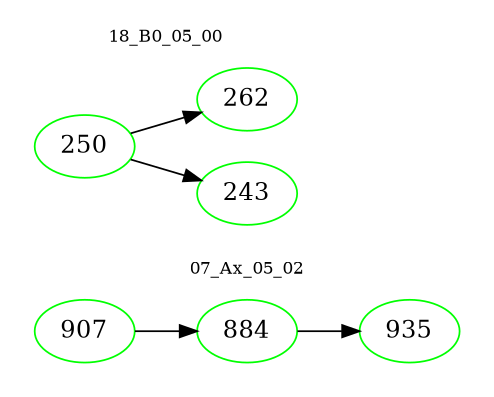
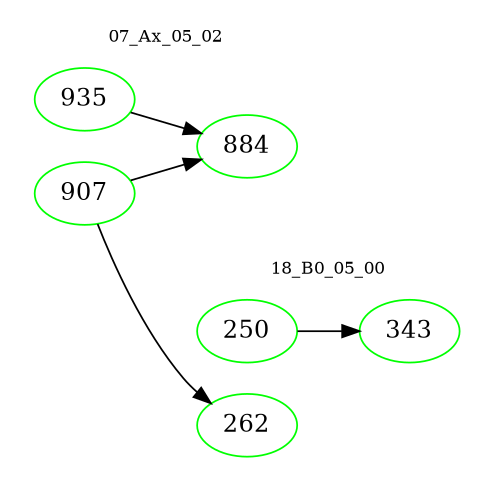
(157, 125) -> (139, 313)
(247, 193) -> (410, 331)
(320, 331) -> (157, 120)
